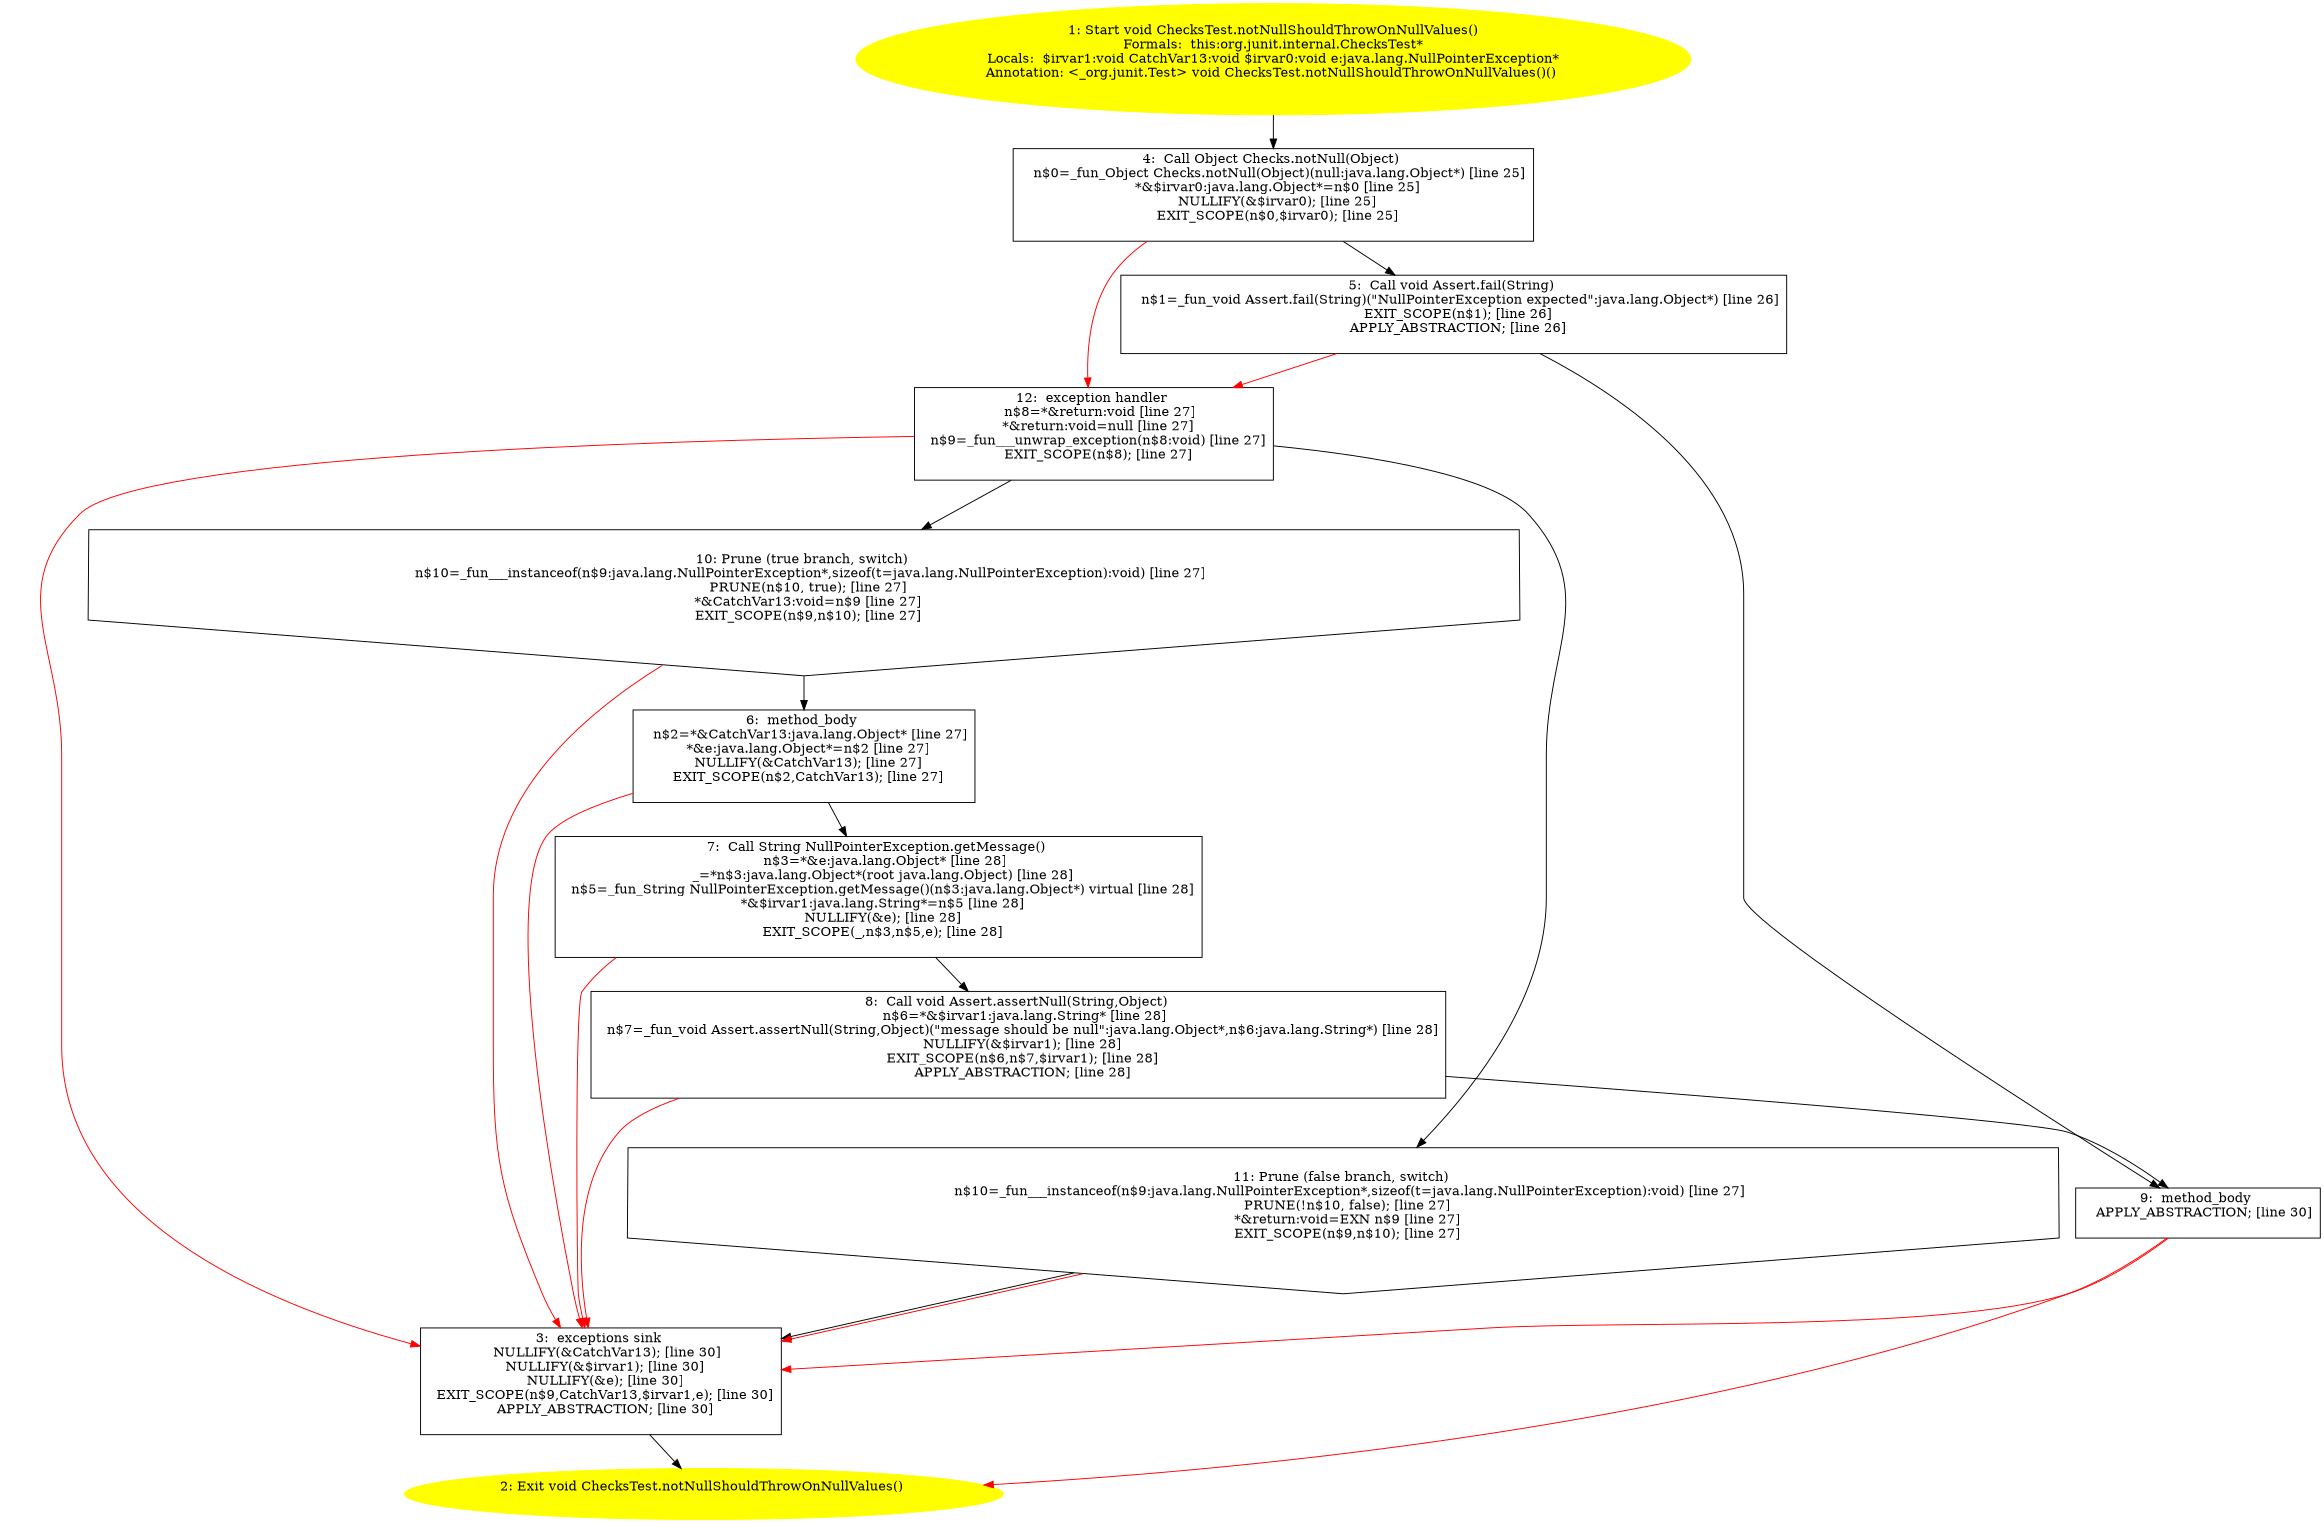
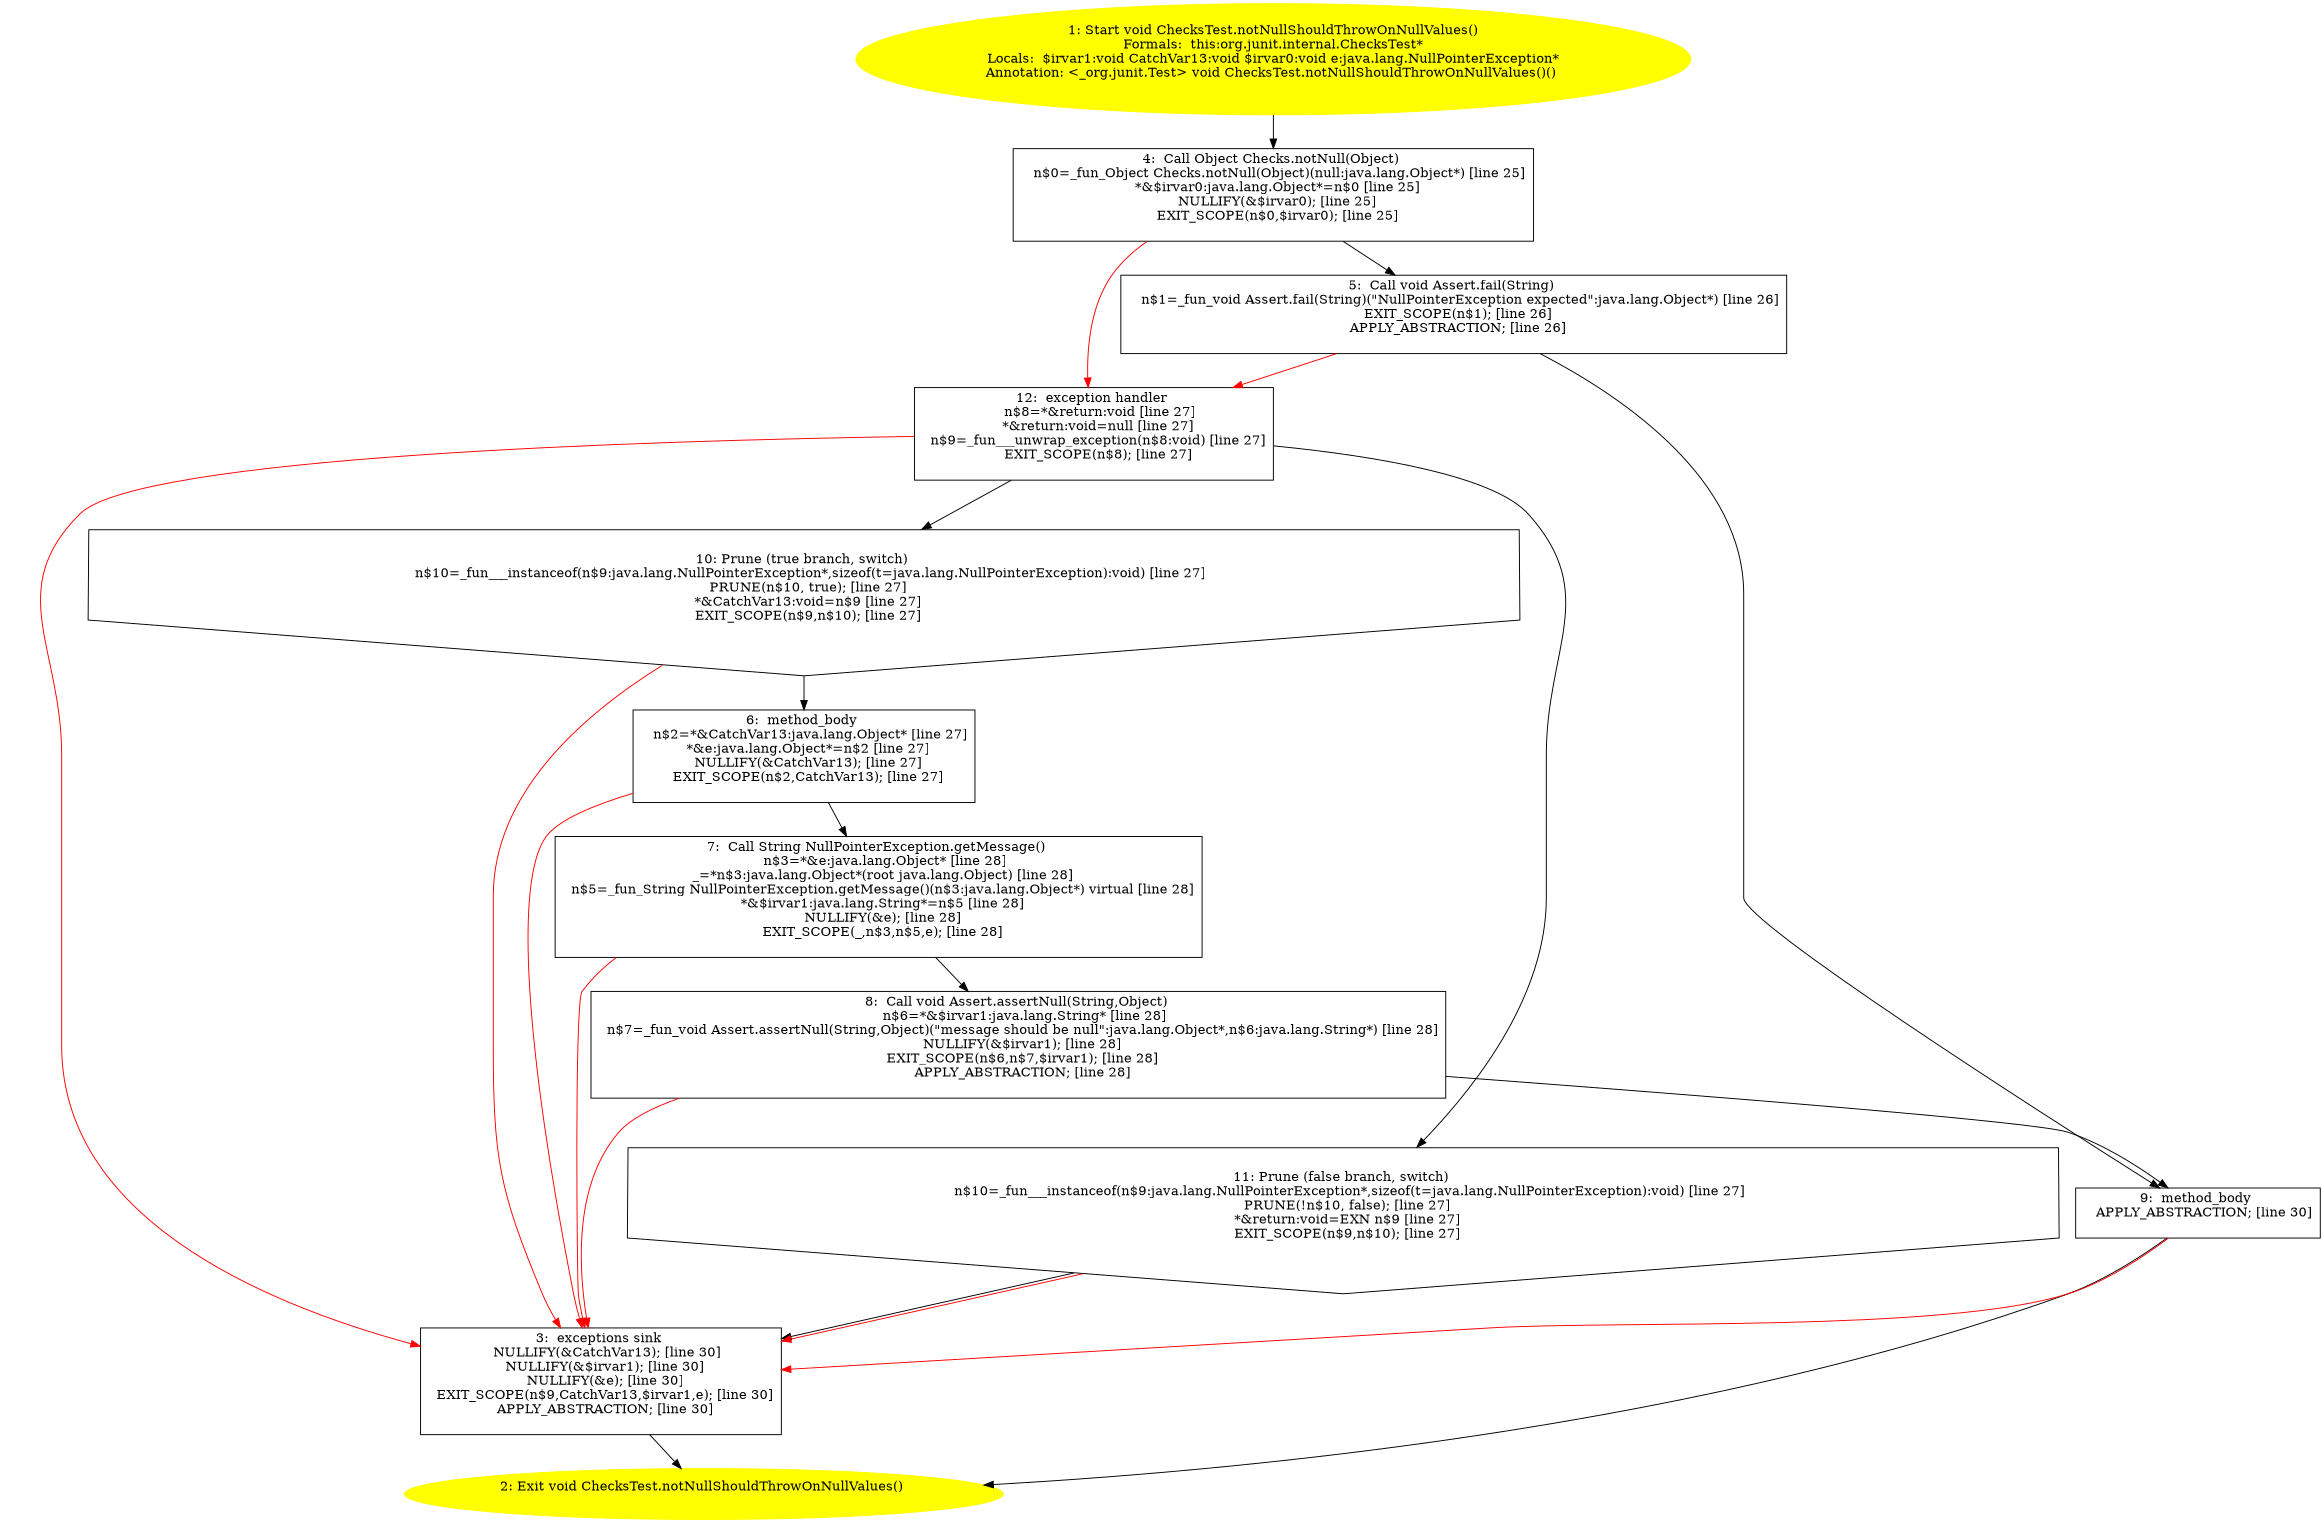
(1594, 1416) -> (1594, 1416)
